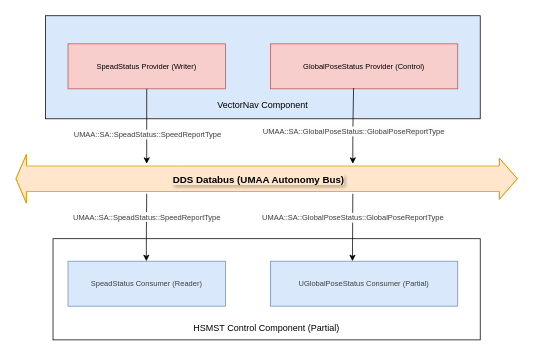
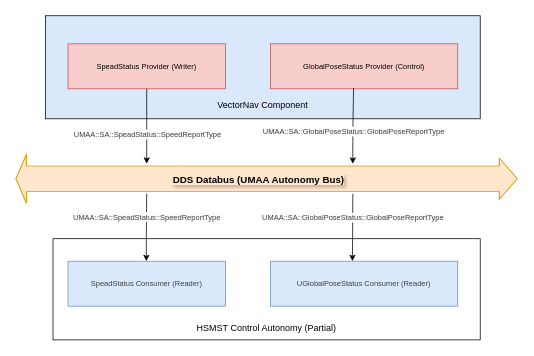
(364, 284) -> (364, 284)
(267, 290) -> (267, 290)
